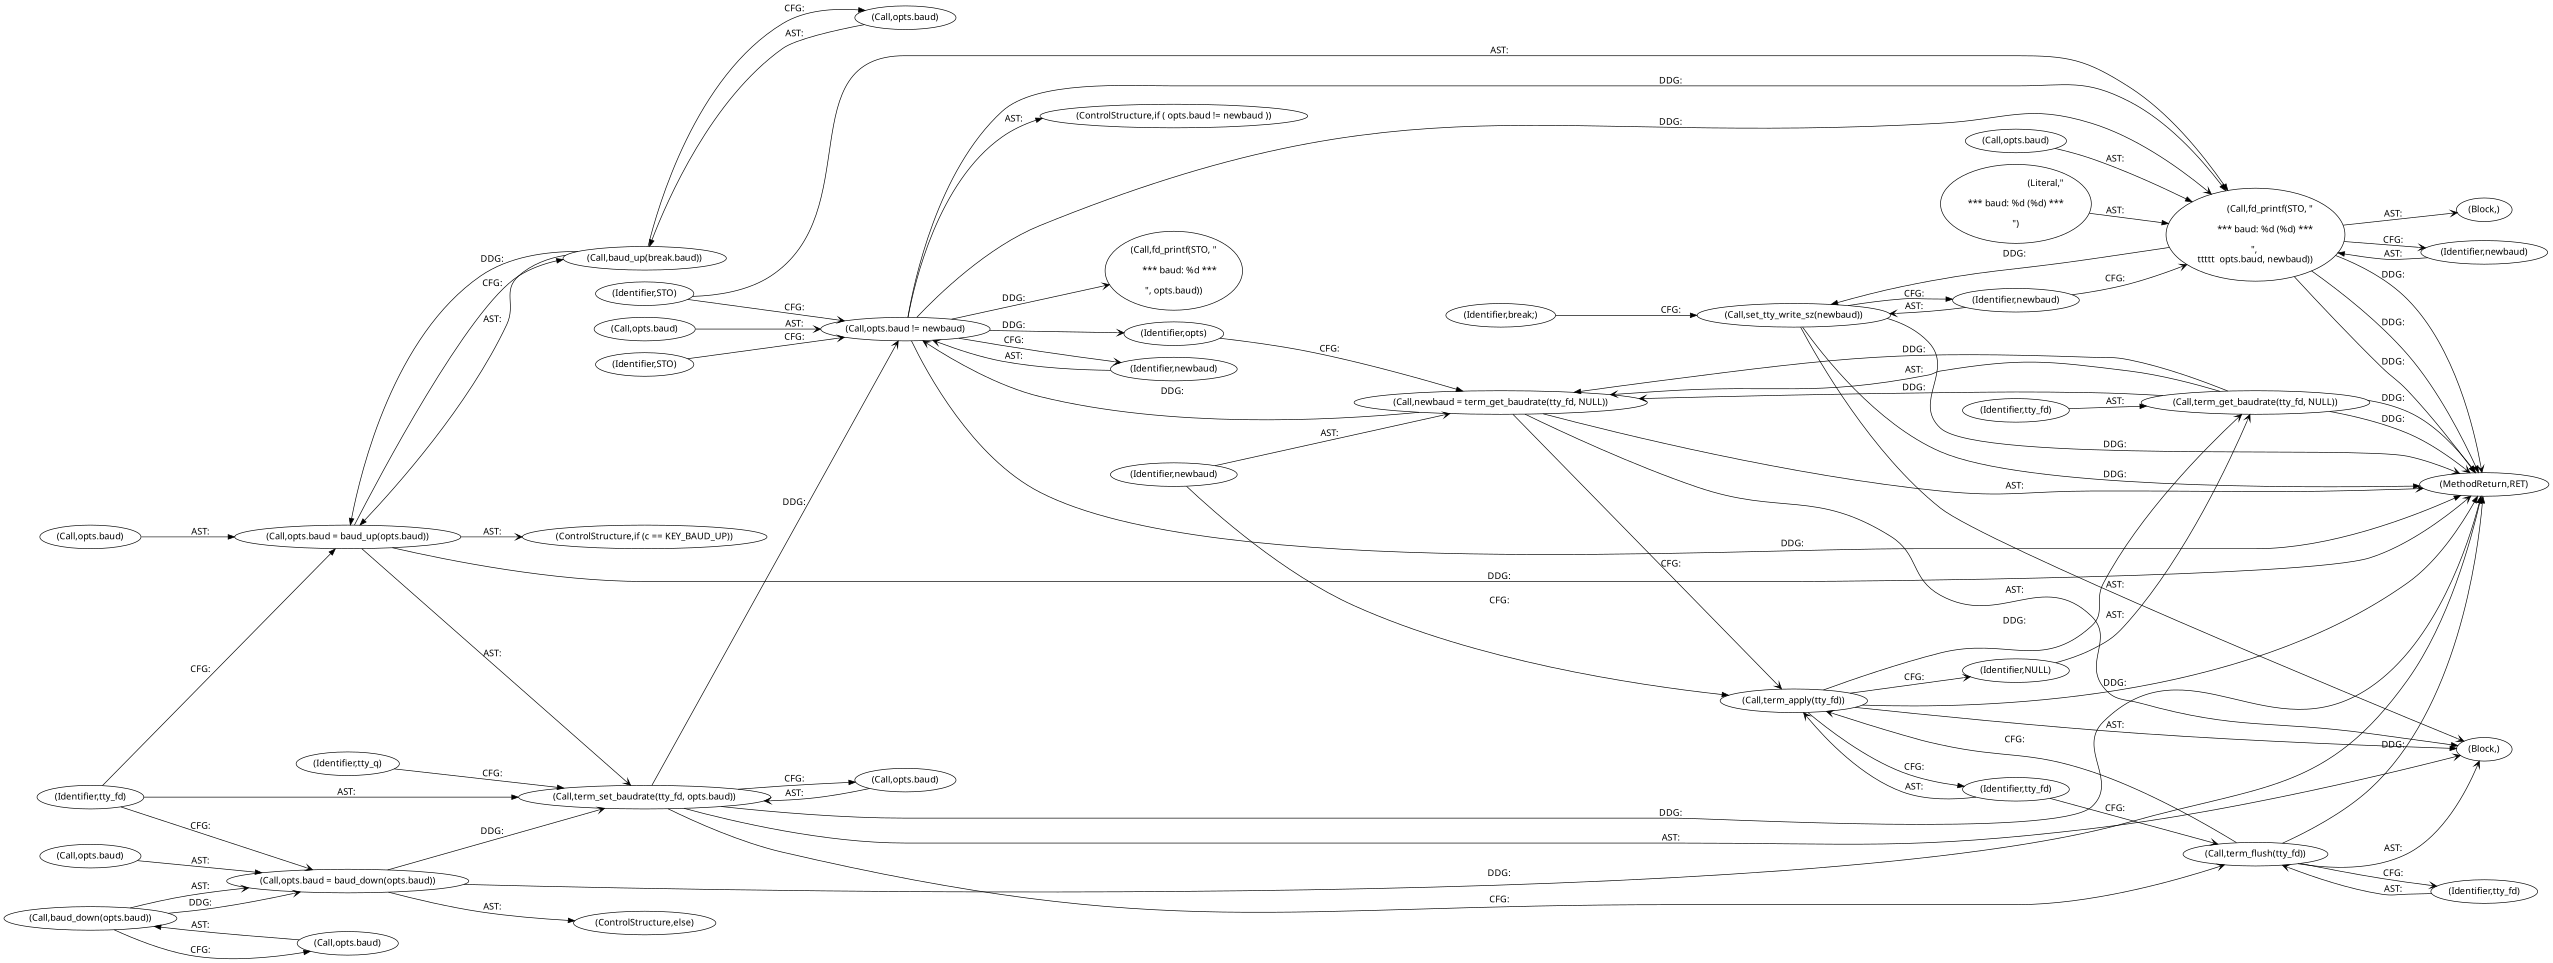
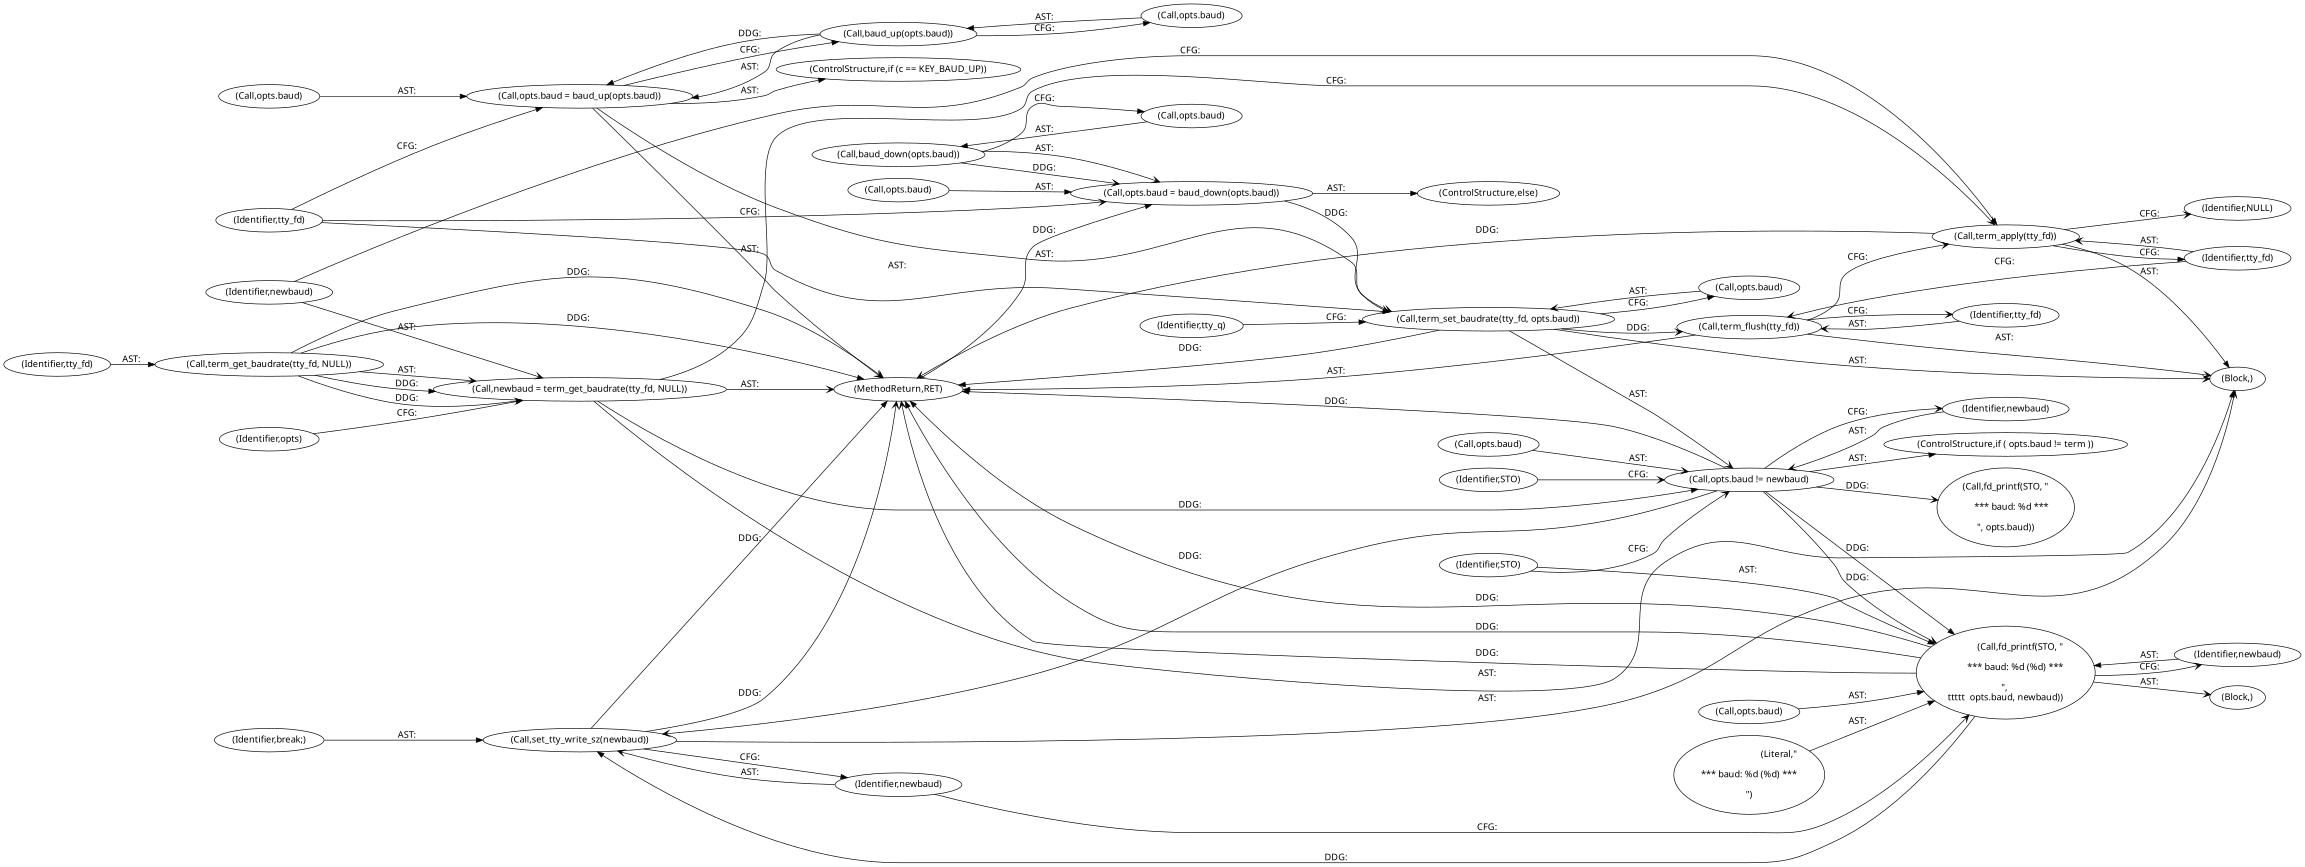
(1174, 116) -> (2006, 444)
(645, 258) -> (898, 34)
(1672, 310) -> (408, 735)
(1053, 332) -> (1193, 611)
(1167, 416) -> (1134, 510)
(796, 502) -> (1640, 394)
(488, 537) -> (746, 99)
(2173, 562) -> none
(1501, 577) -> (751, 249)
(2083, 633) -> none
(2197, 674) -> (1419, 249)
(2395, 745) -> (1337, 371)
(1556, 883) -> (1026, 276)
(1501, 900) -> (1640, 328)
